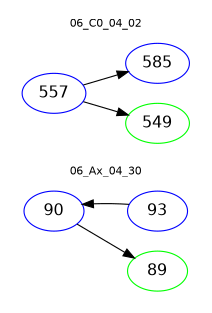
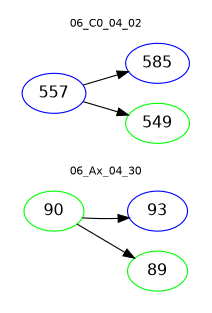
(111, 204) -> (100, 219)
(54, 211) -> (54, 211)
